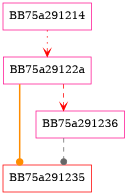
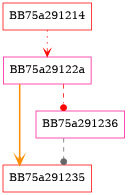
(47, 16) -> (47, 16)
(64, 94) -> (64, 94)
(20, 122) -> (20, 122)
